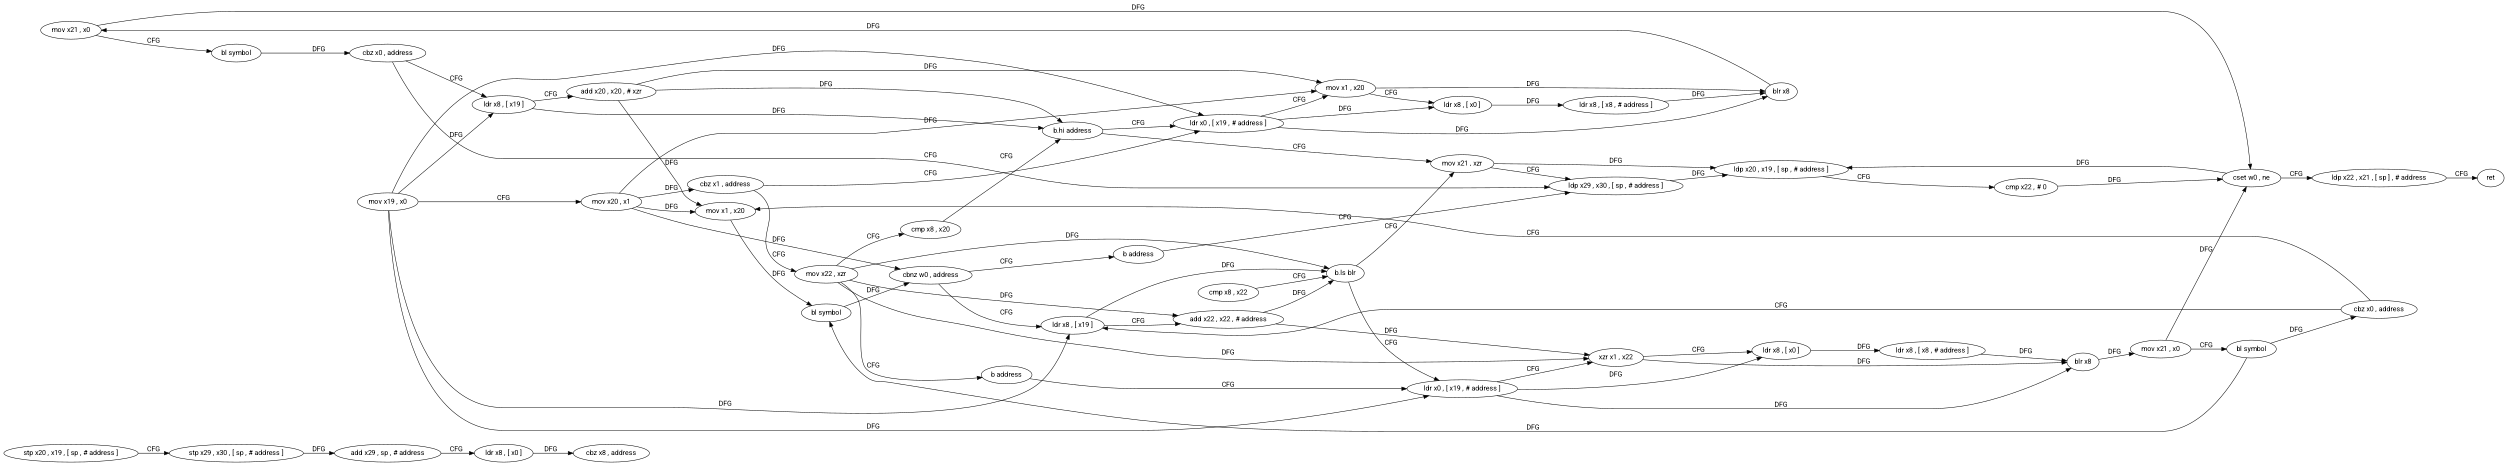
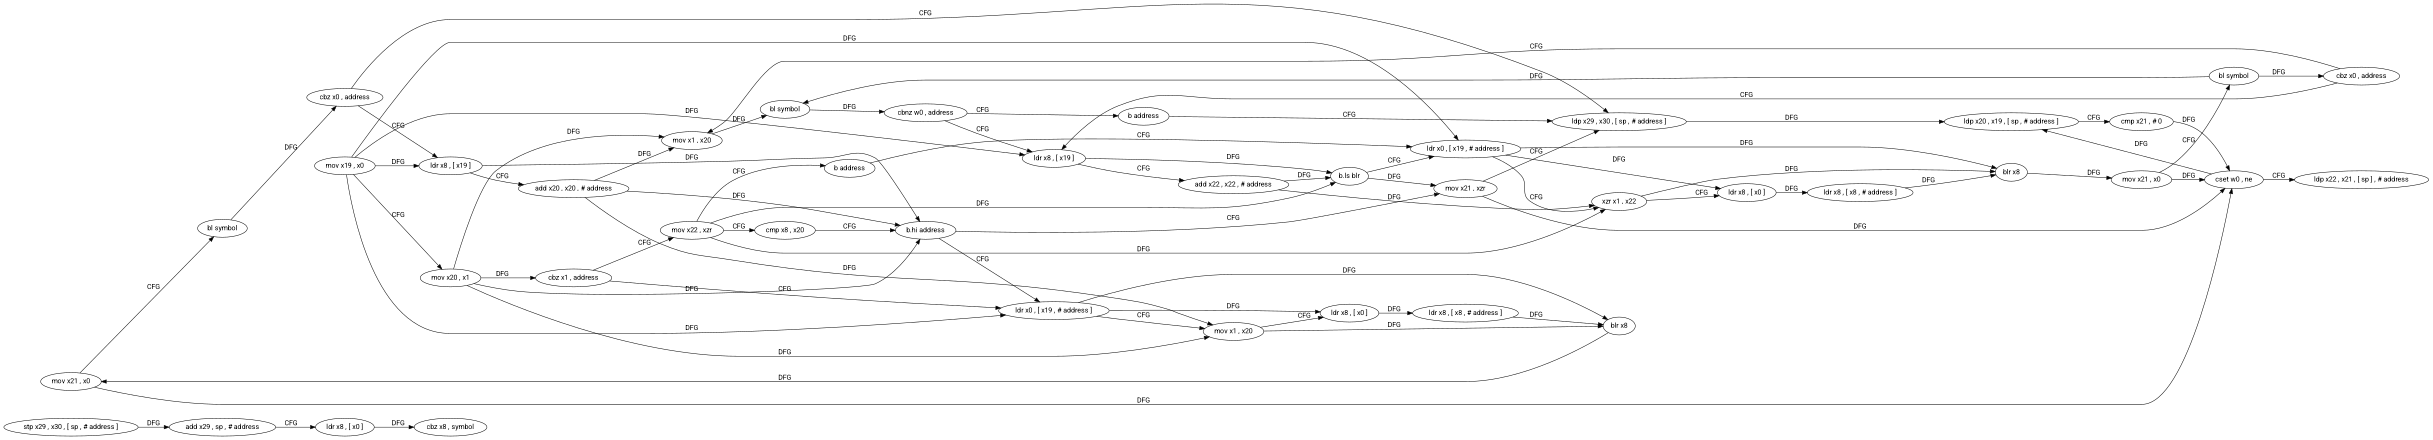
(611, 92) -> (574, 189)
(1602, 165) -> (1855, 230)
(2491, 178) -> none
(2026, 187) -> (2142, 122)
(1391, 226) -> (1394, 177)
(763, 241) -> (704, 293)
(1228, 293) -> none
(1011, 302) -> none
(71, 453) -> none
(611, 453) -> (451, 427)
